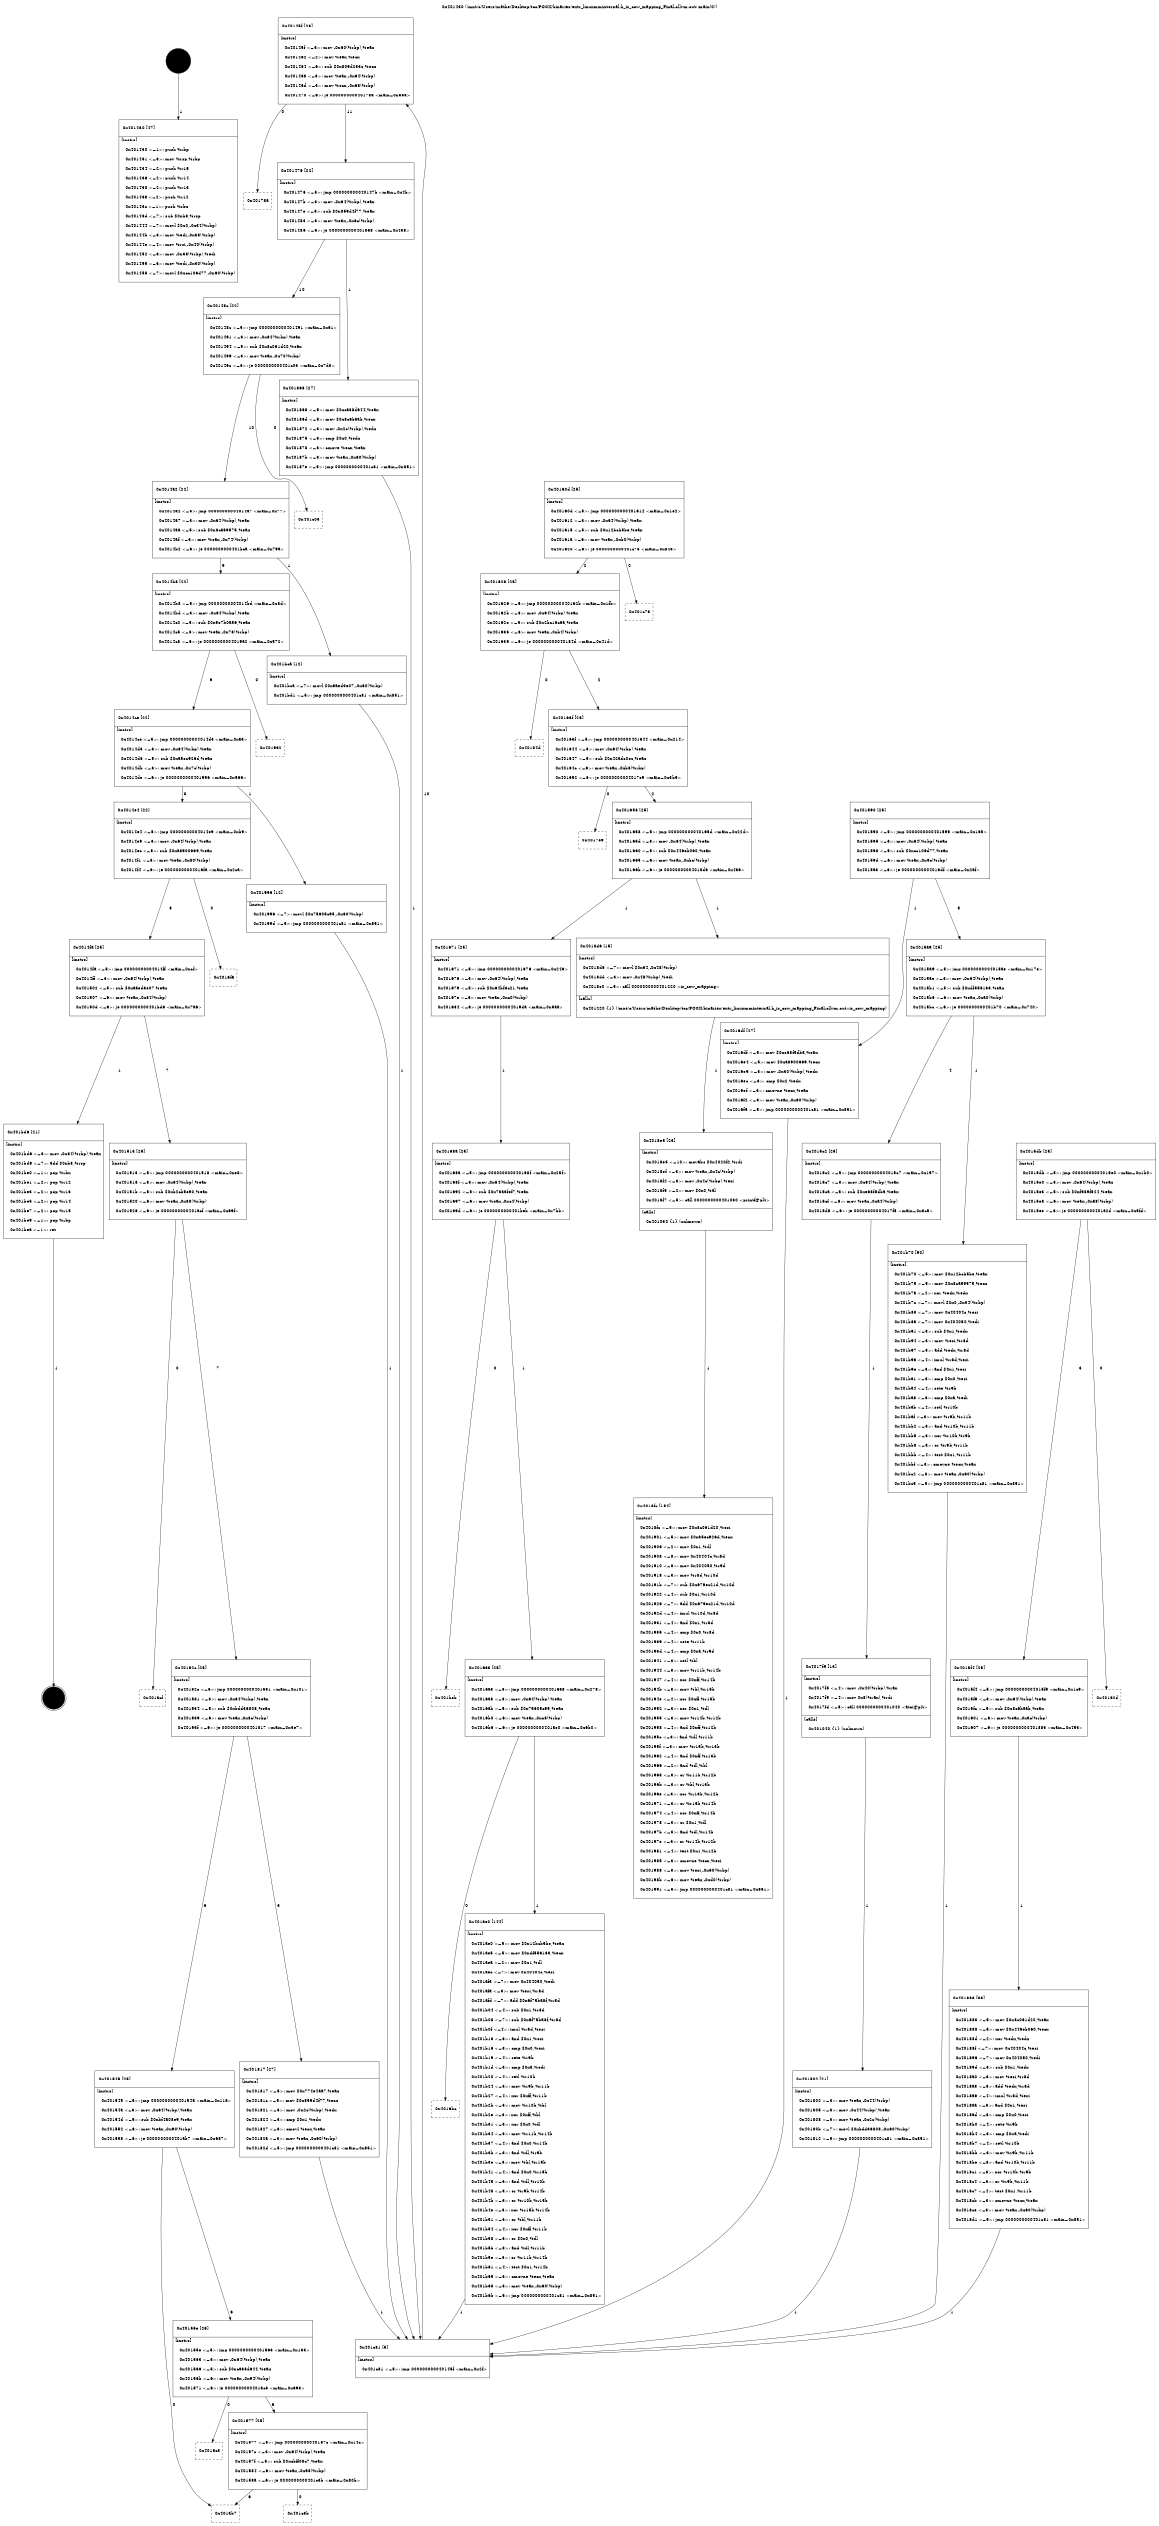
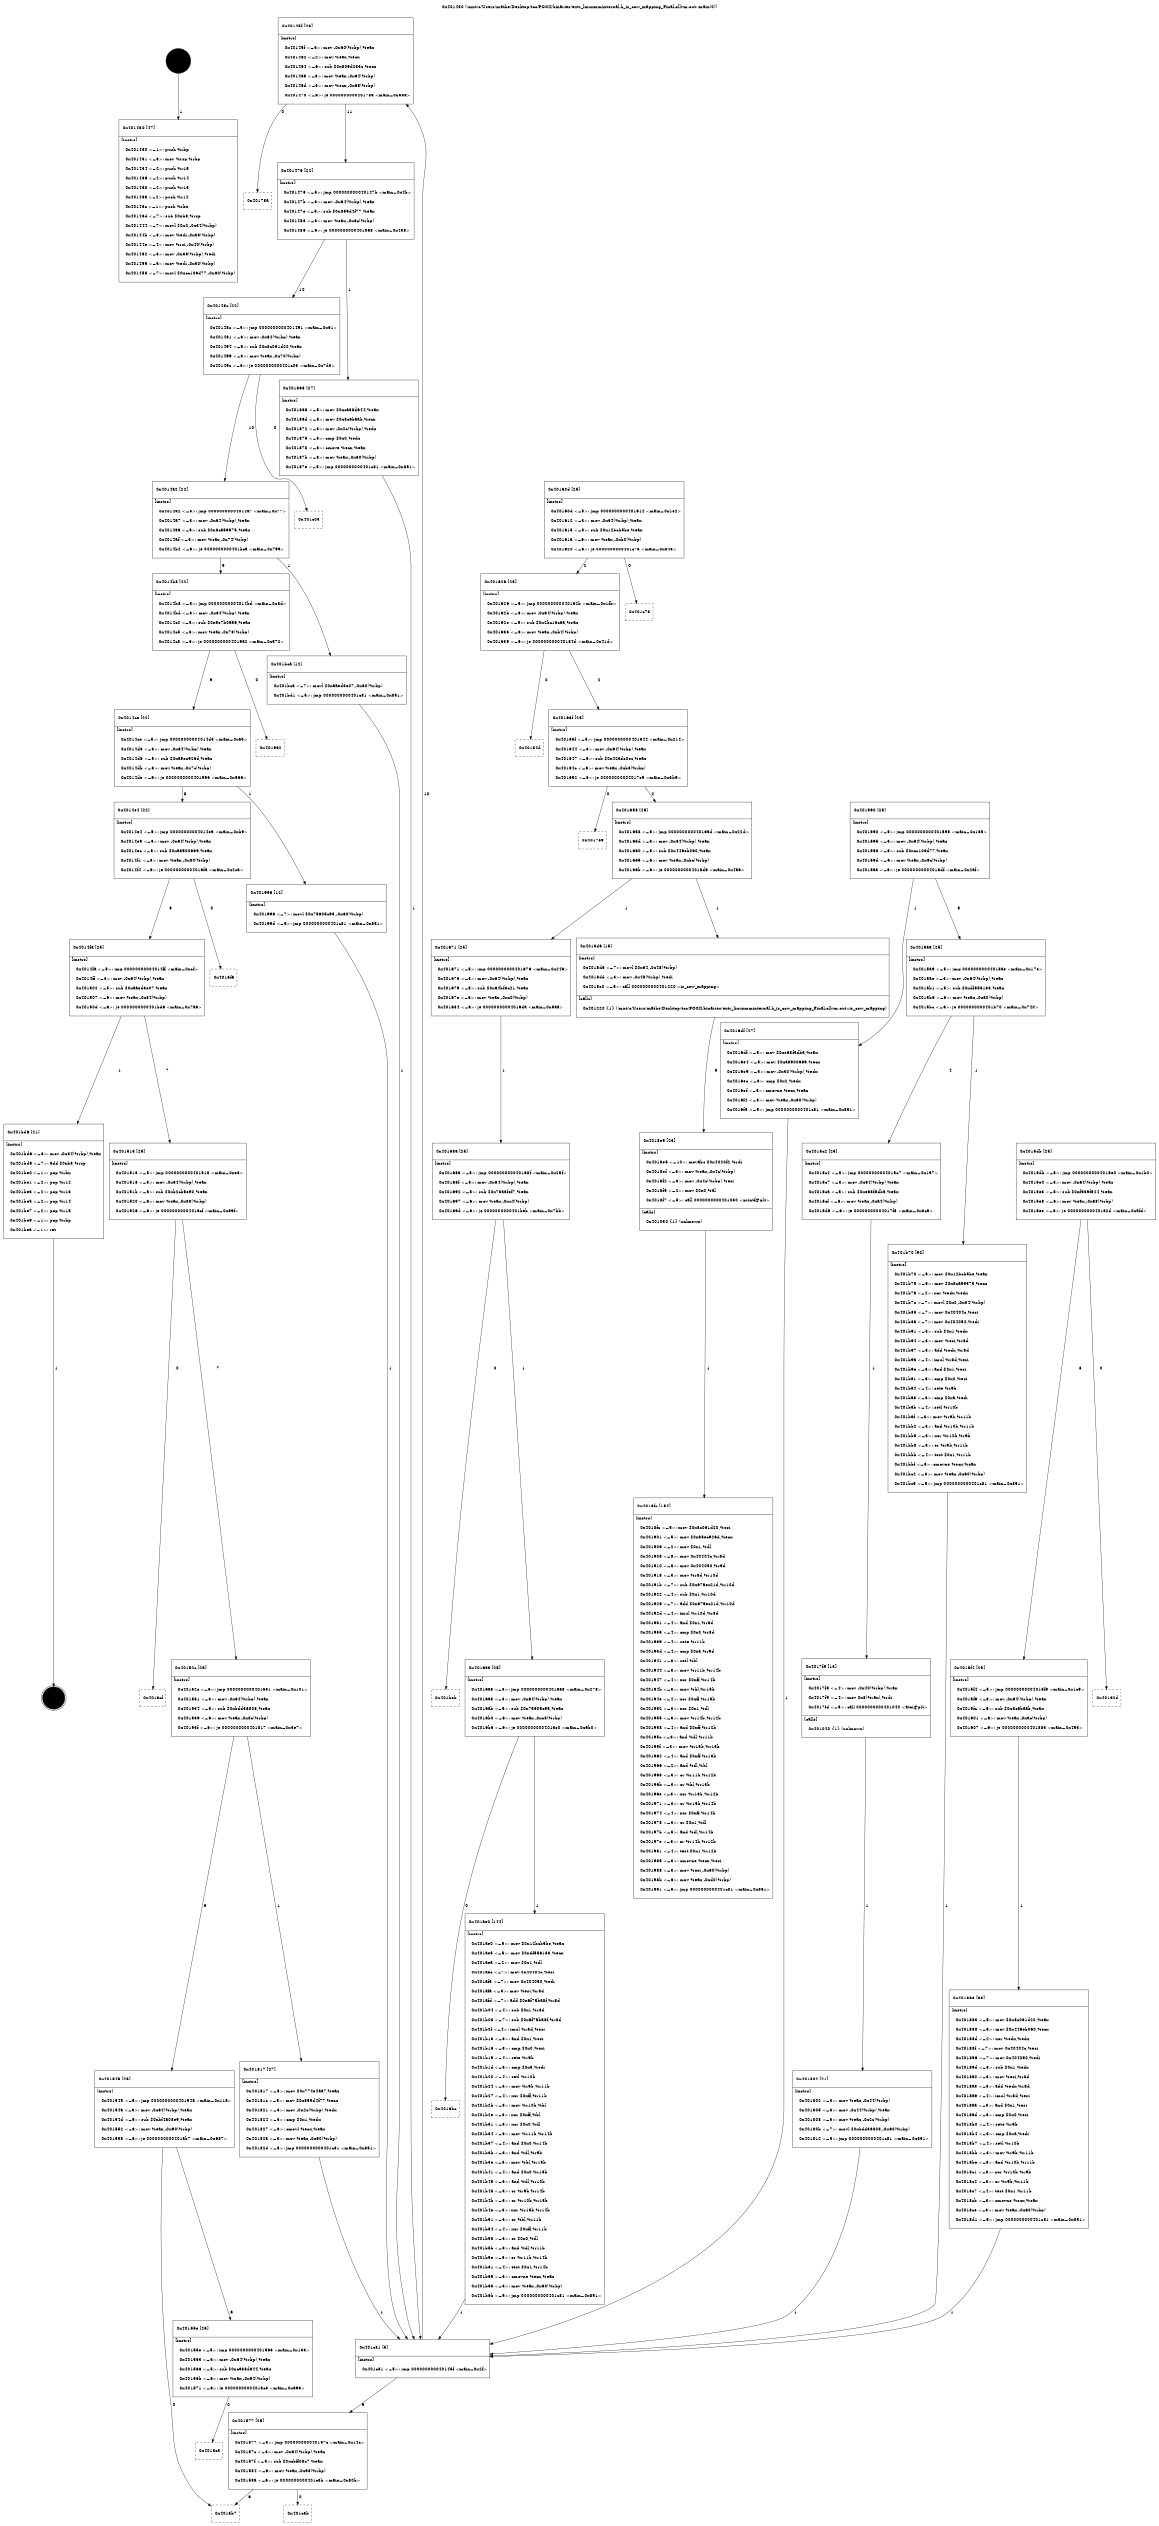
(715, 1071) -> (715, 1071)
(278, 1906) -> (278, 1906)
(269, 2403) -> (374, 2394)
